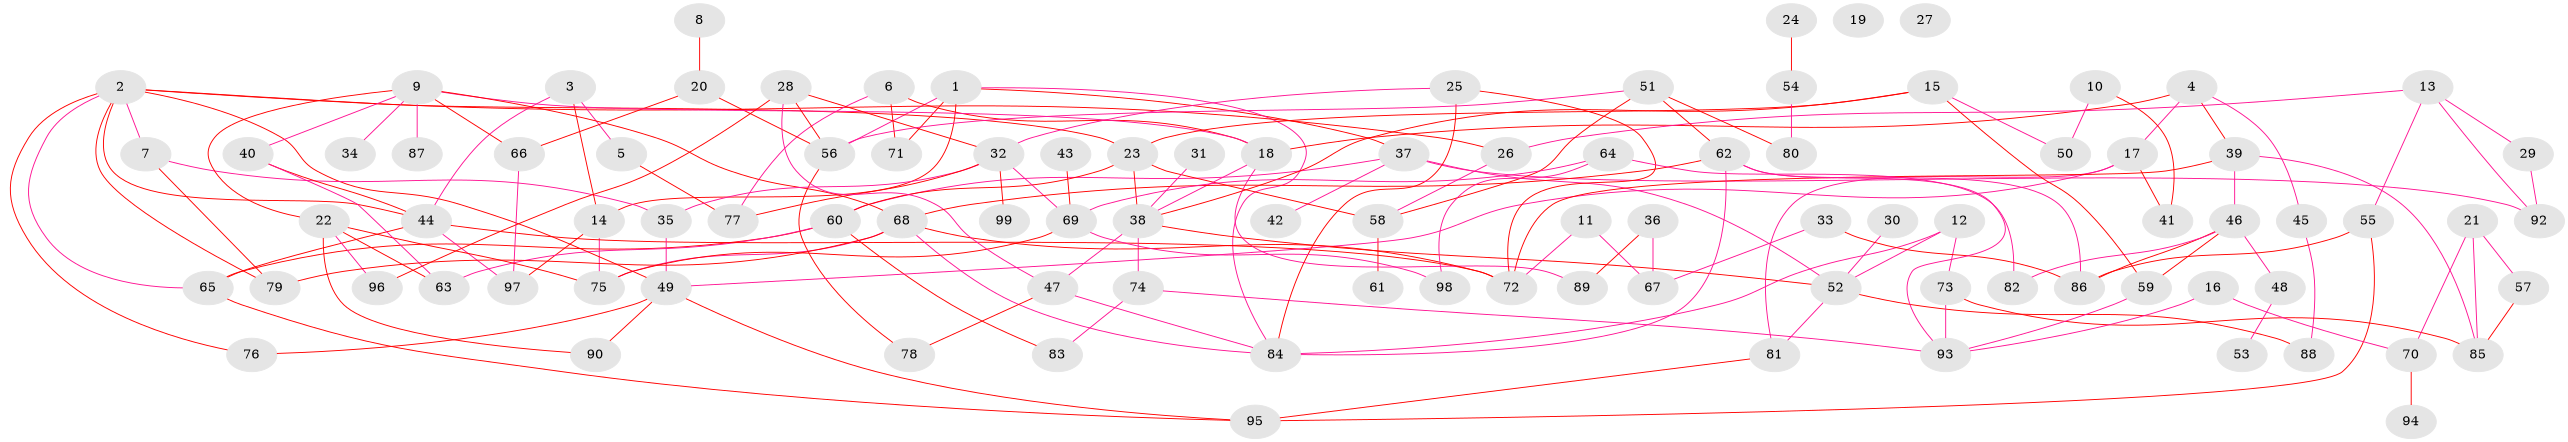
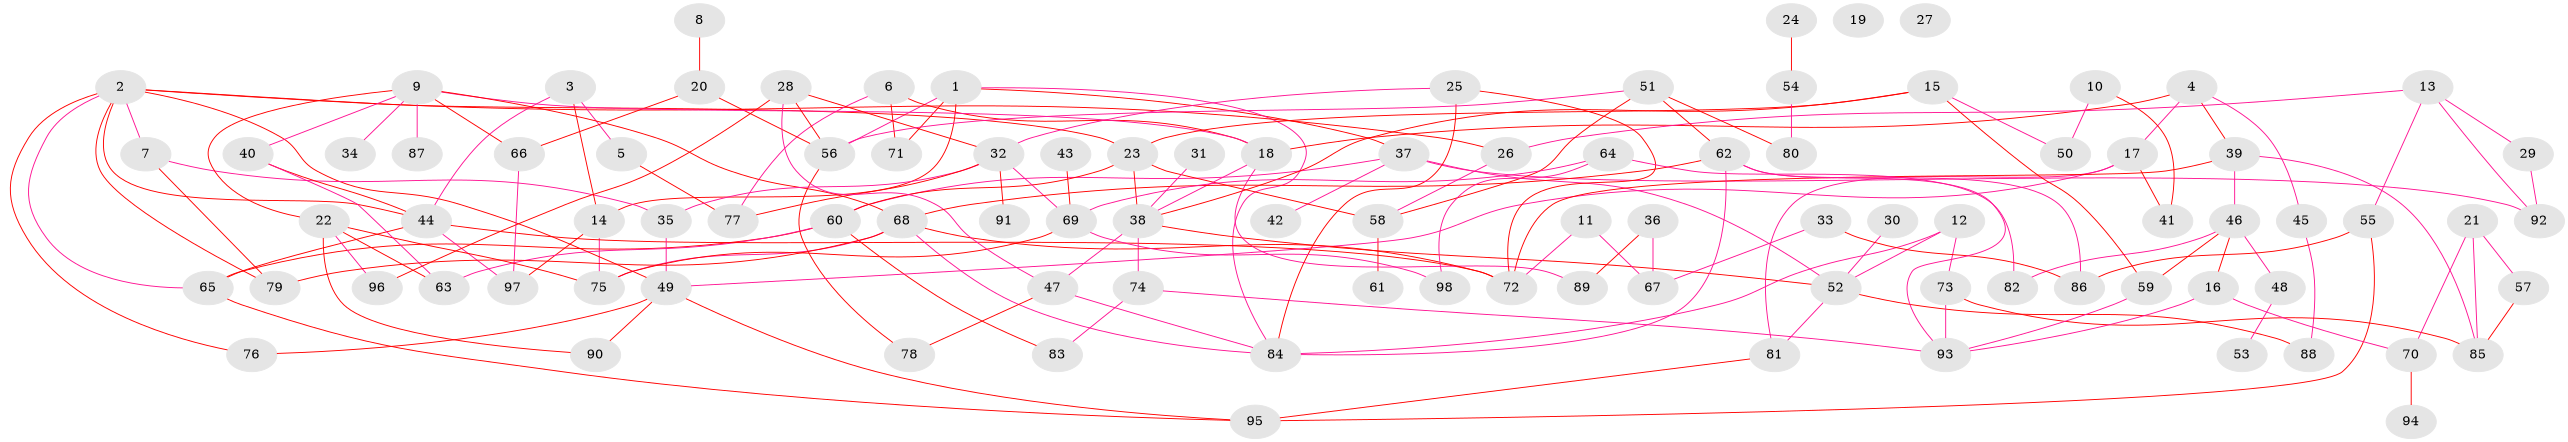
(1004, 221) -> (1004, 221)
(2157, 255) -> (2226, 249)
